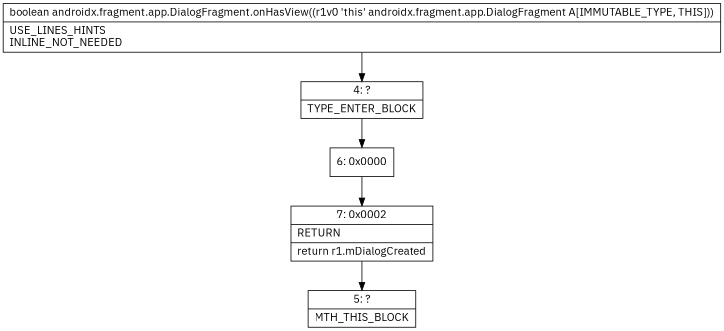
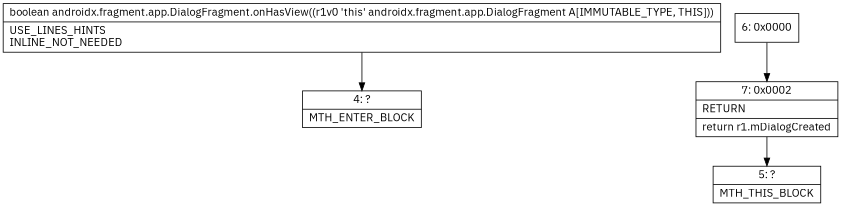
(362, 109) -> (362, 118)
(362, 129) -> none
